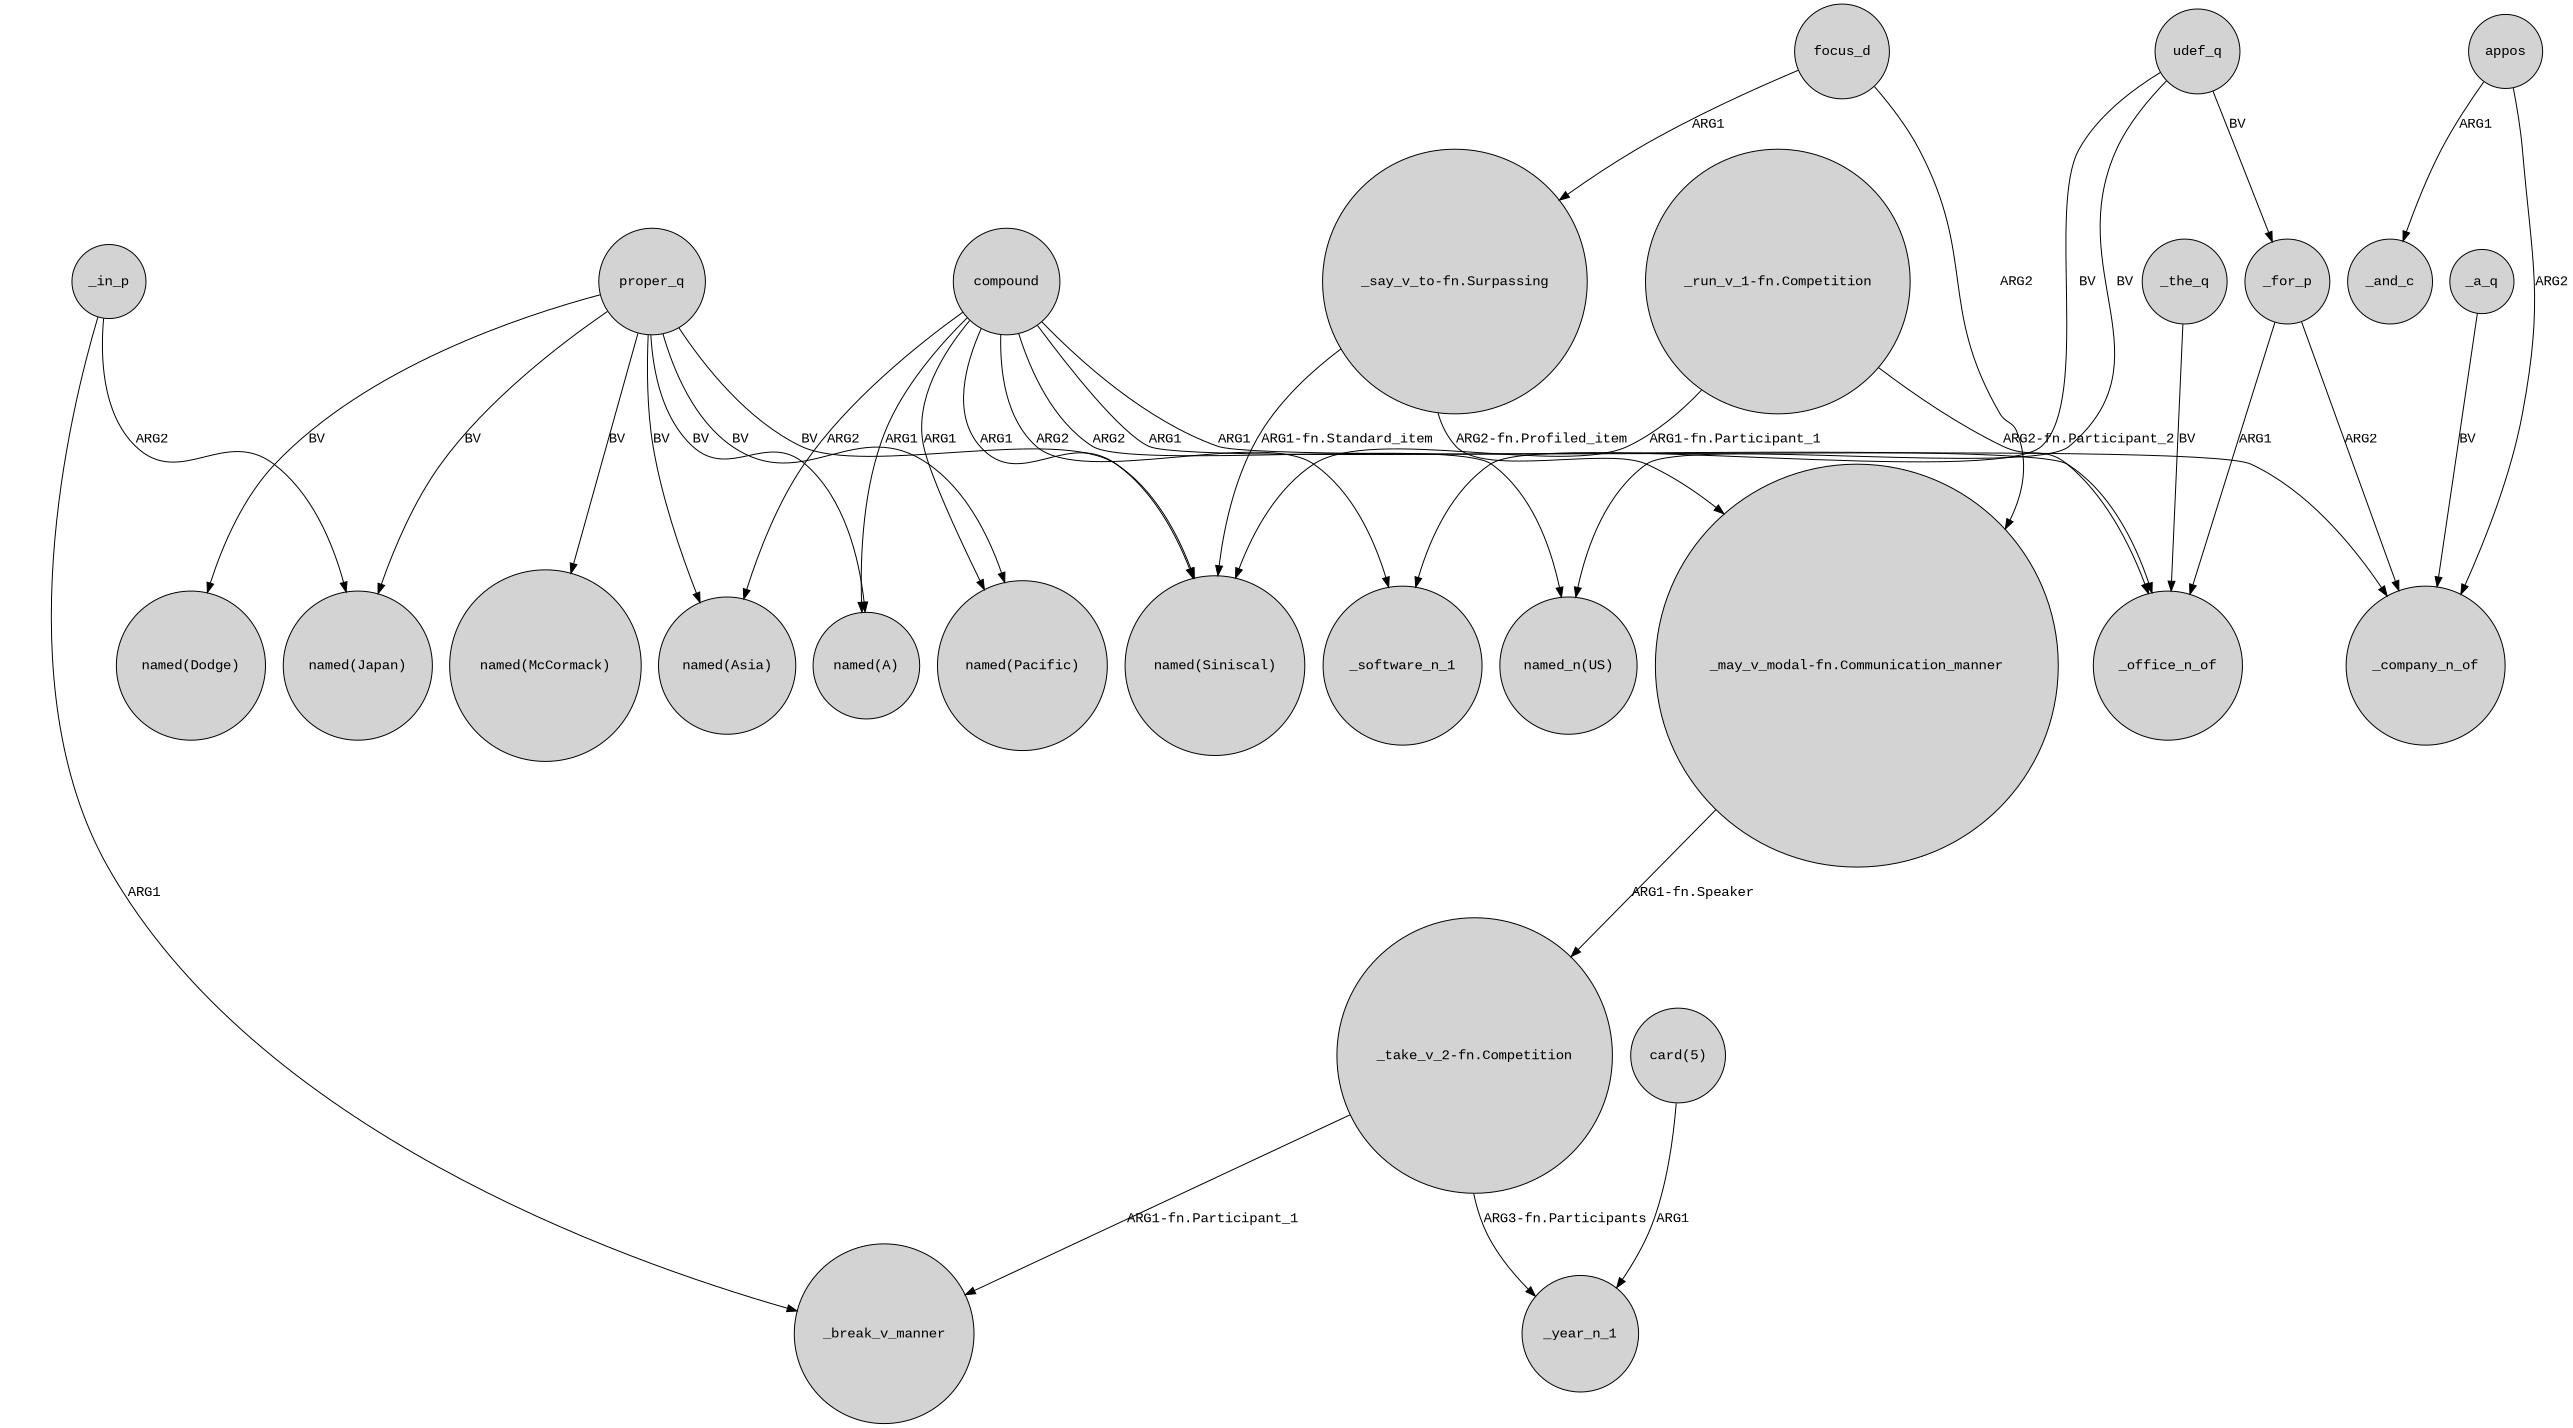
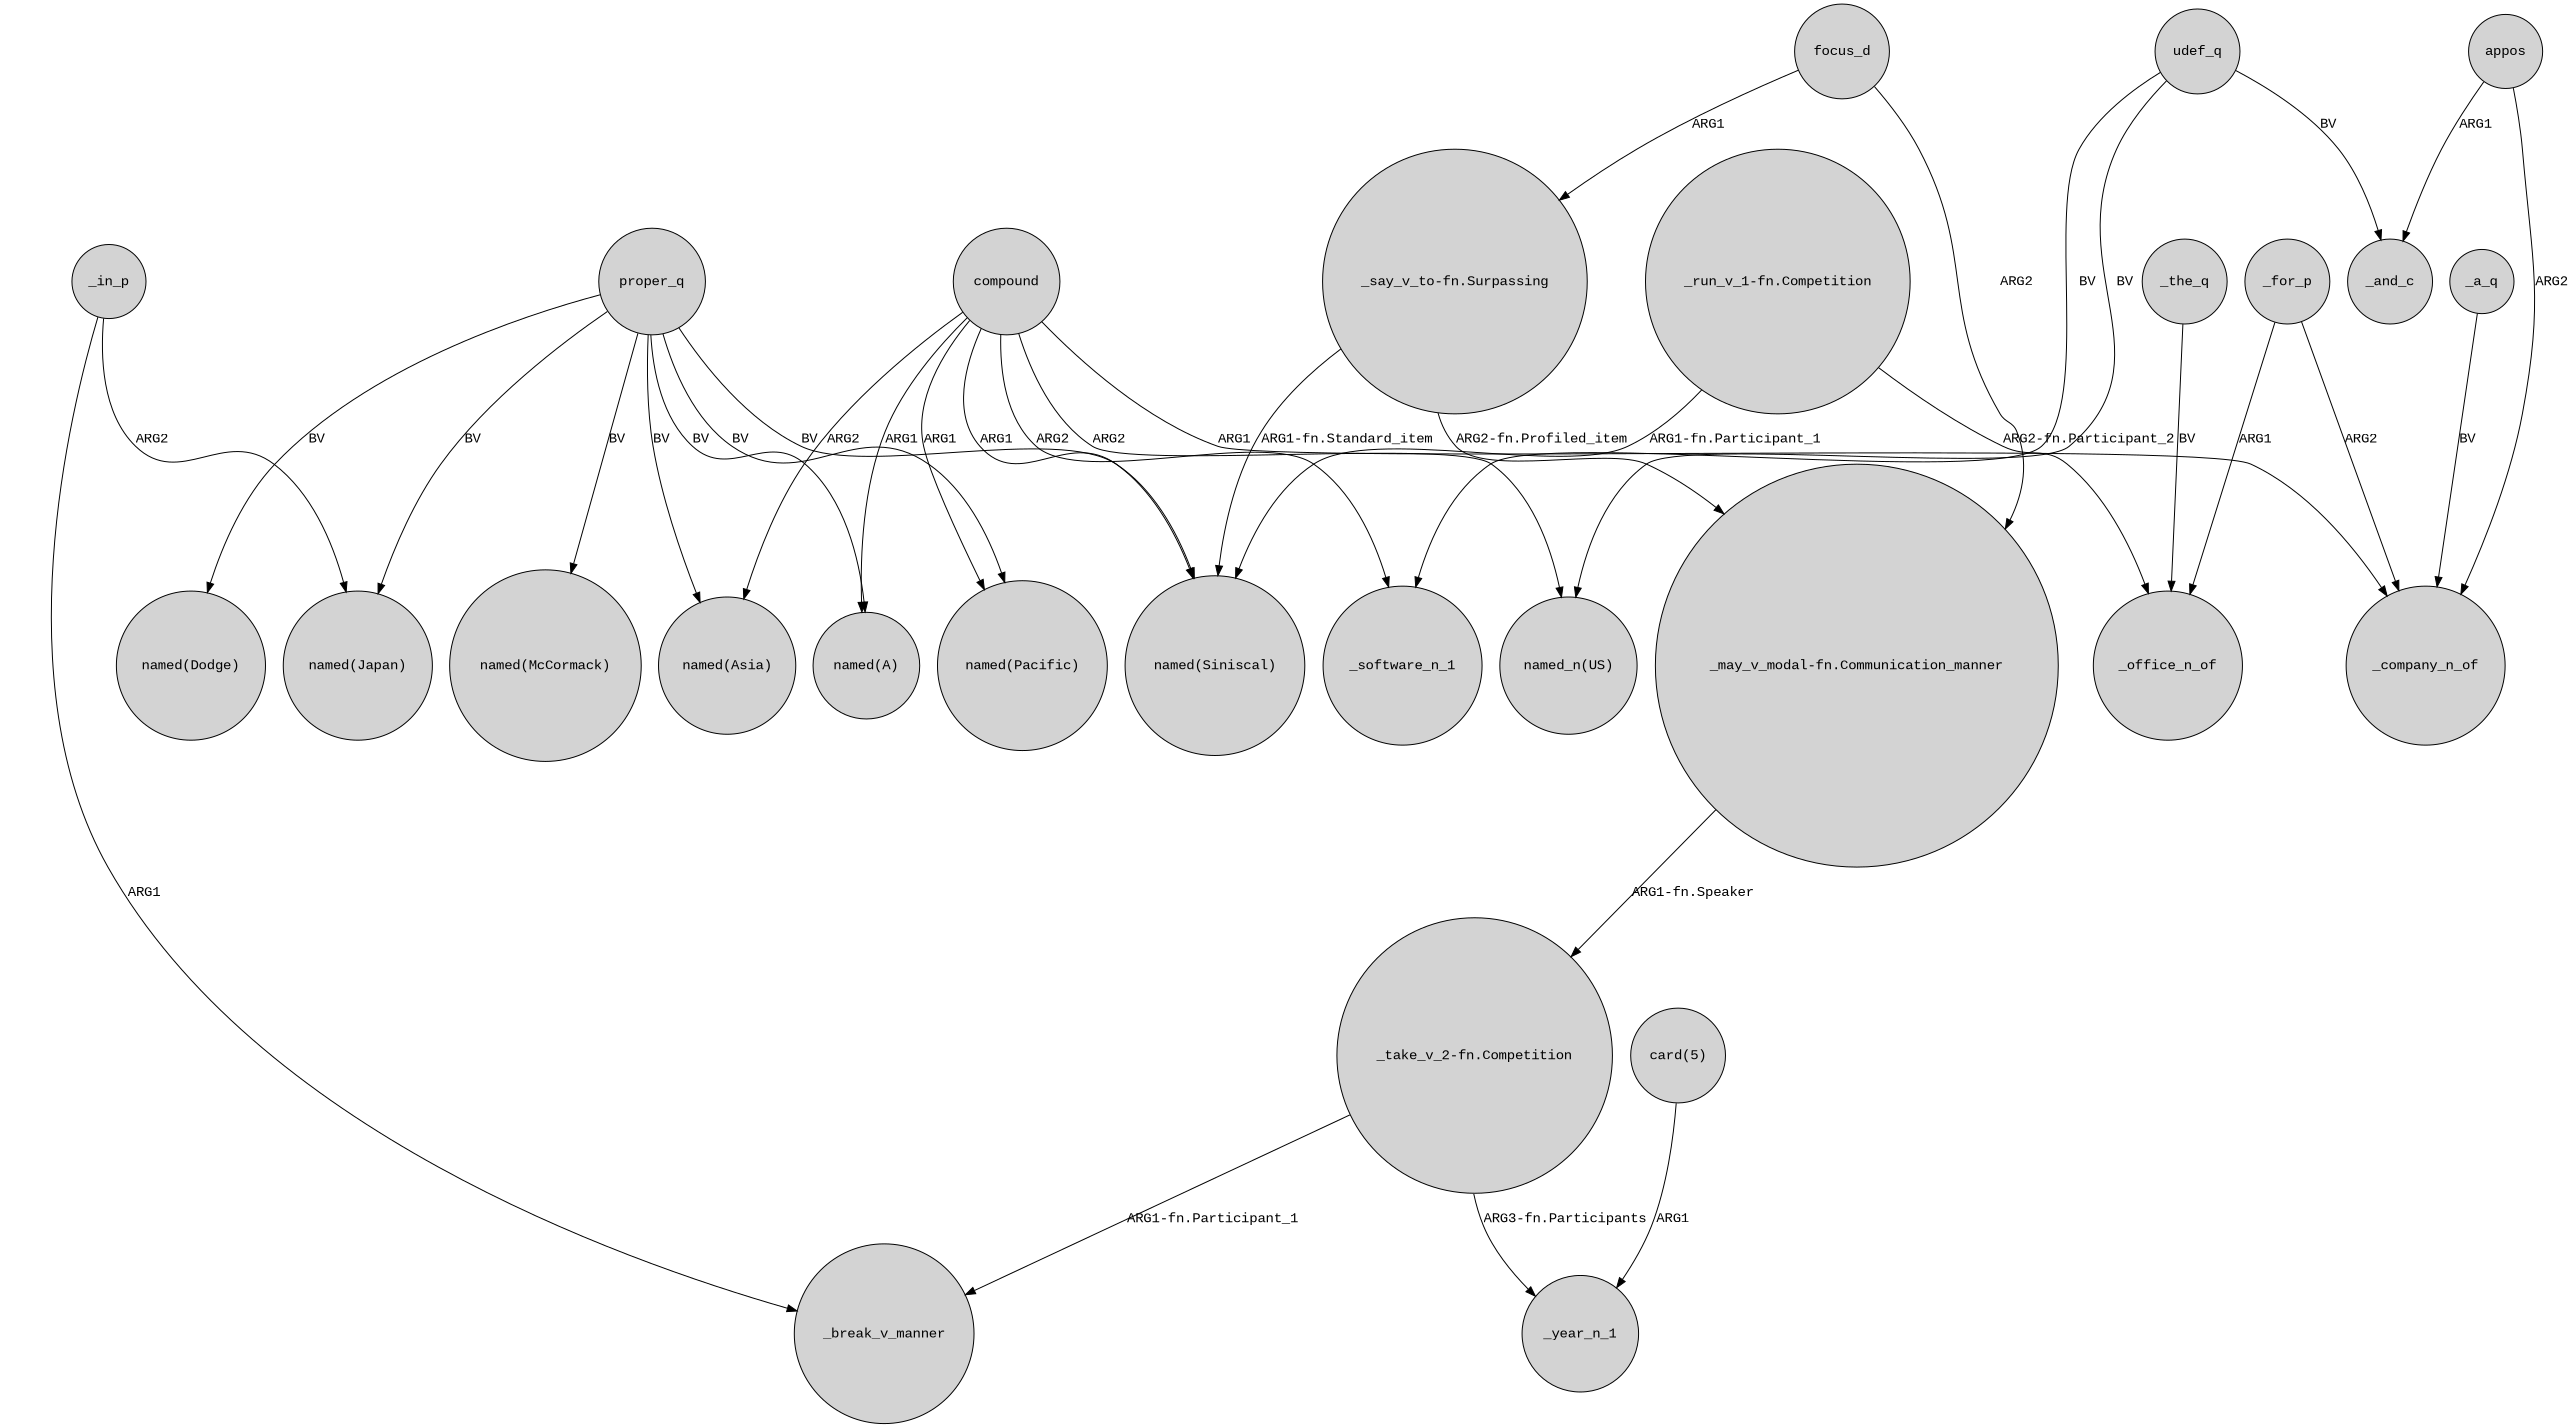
(2241, 162) -> (2325, 134)
(1599, 453) -> none
